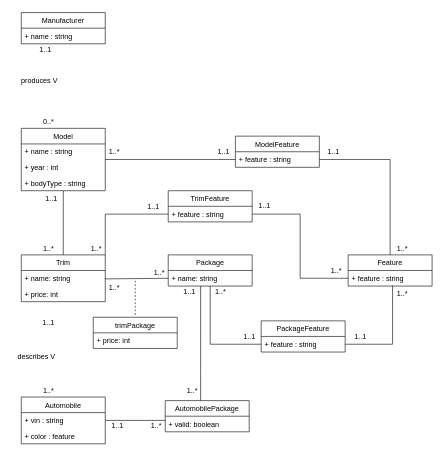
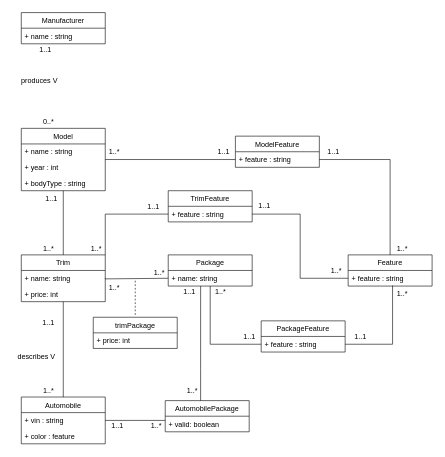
none -> (63, 348)
